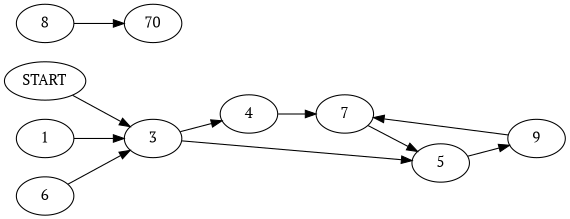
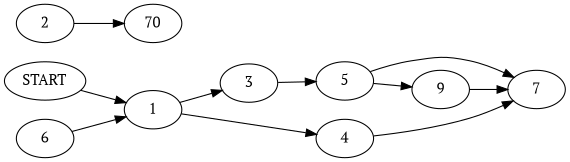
(45, 23) -> (45, 23)
(97, 108) -> (98, 95)
(196, 128) -> (244, 123)
(388, 136) -> (438, 58)
(94, 170) -> (94, 126)
